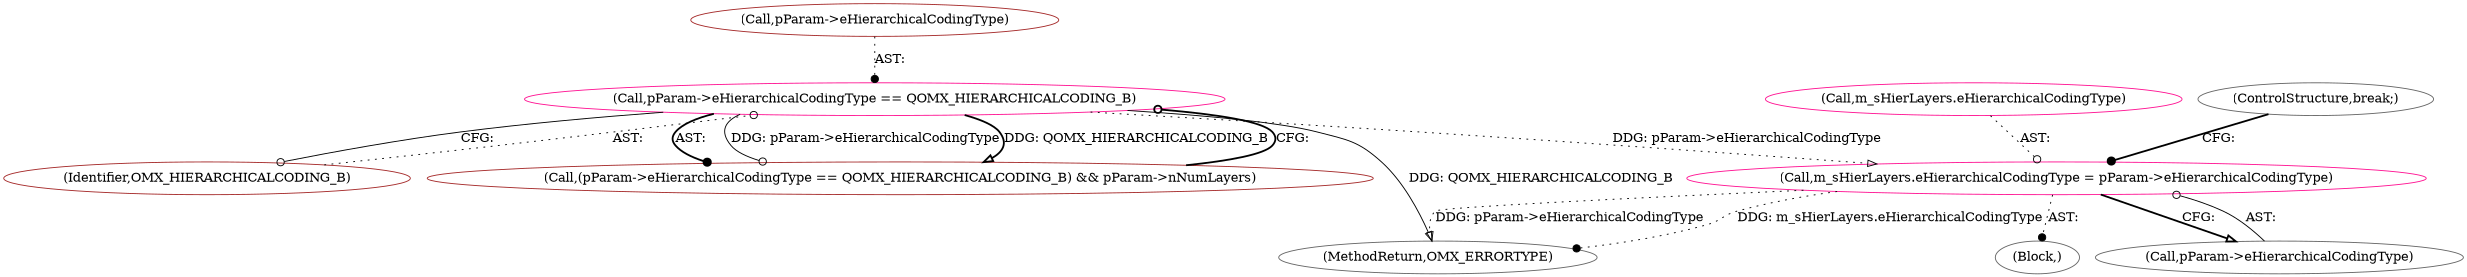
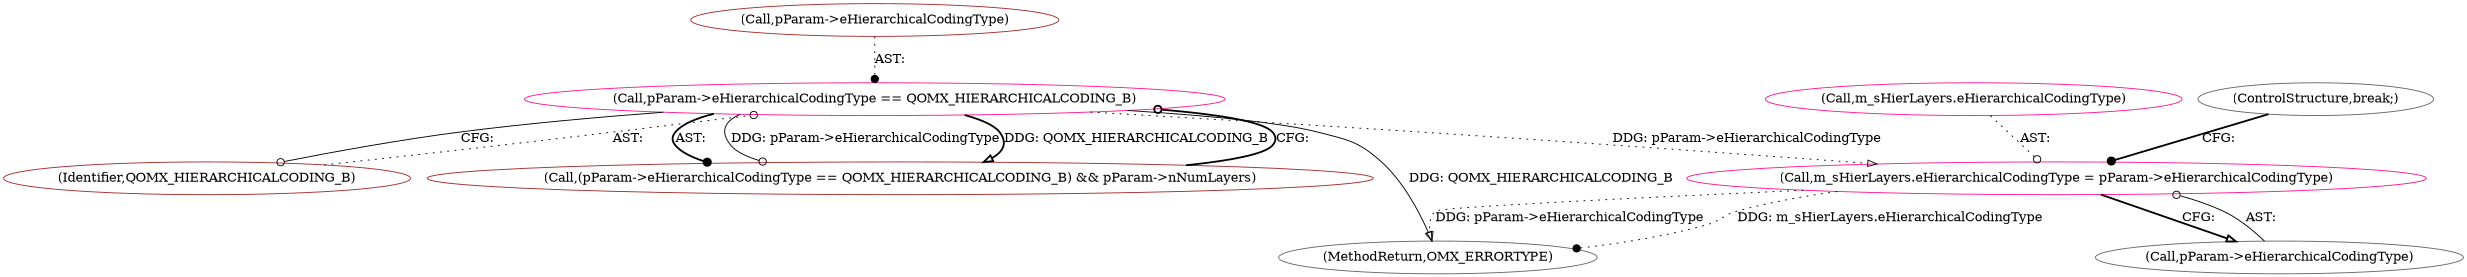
(207, 178) -> (207, 178)
(2037, 257) -> none
